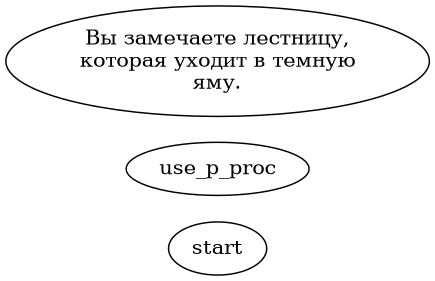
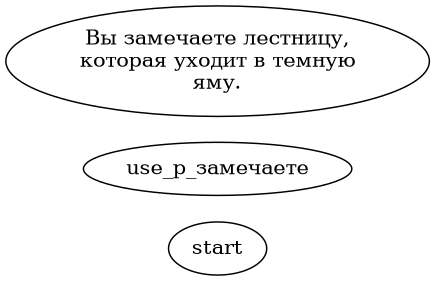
(218, 169) -> (218, 169)
